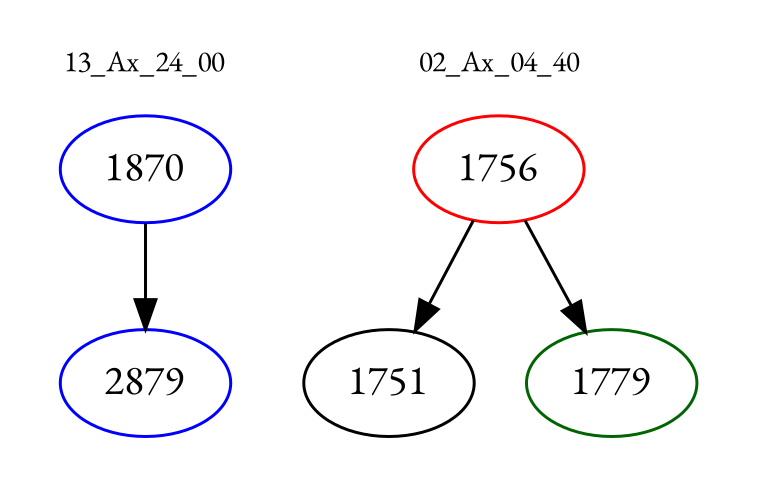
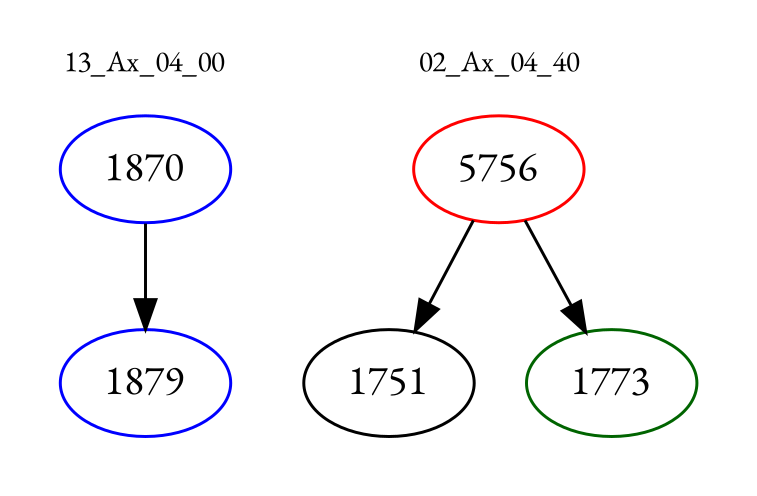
(146, 64) -> (146, 64)
(499, 169) -> (499, 169)
(146, 383) -> (146, 383)
(612, 383) -> (612, 383)
